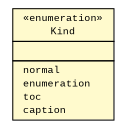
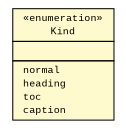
(57, 83) -> (45, 83)
